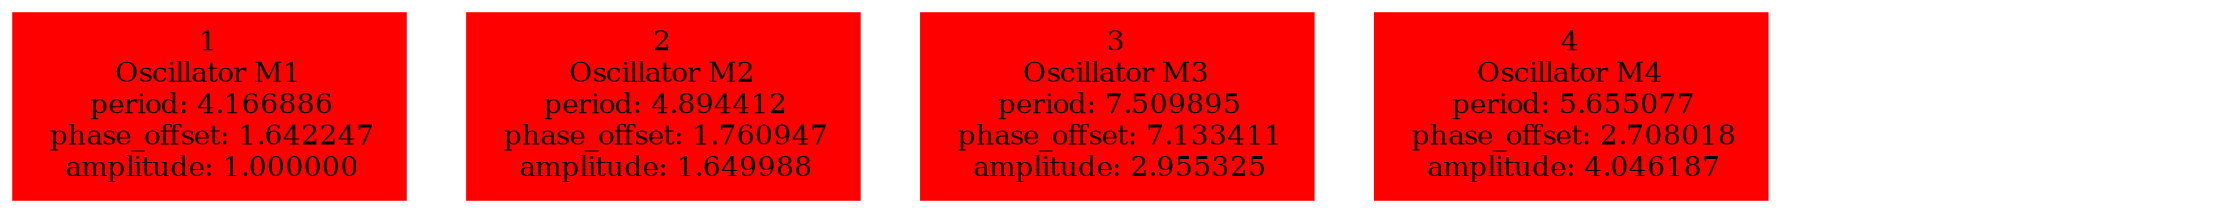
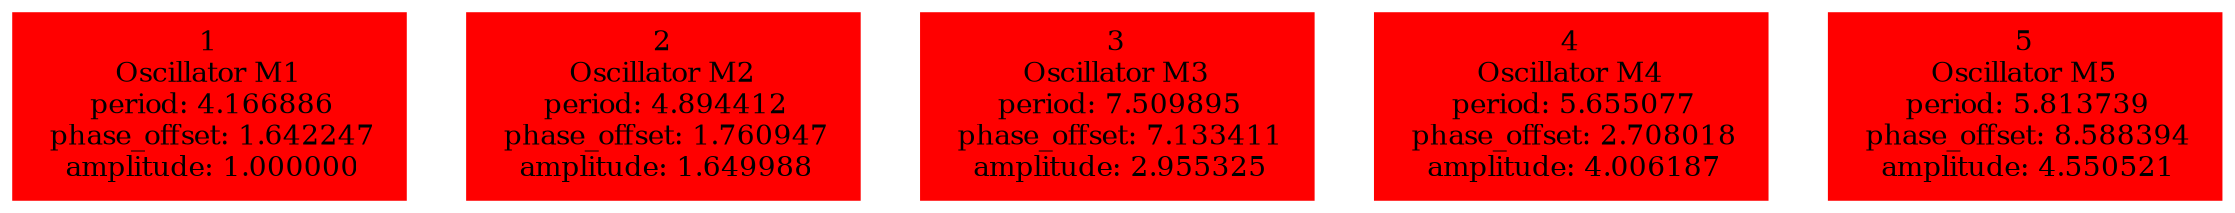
none -> (2025, 106)
(1571, 168) -> (1571, 168)
